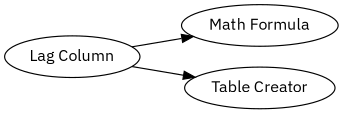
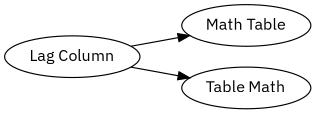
(260, 25) -> (246, 25)
(260, 88) -> (246, 88)
